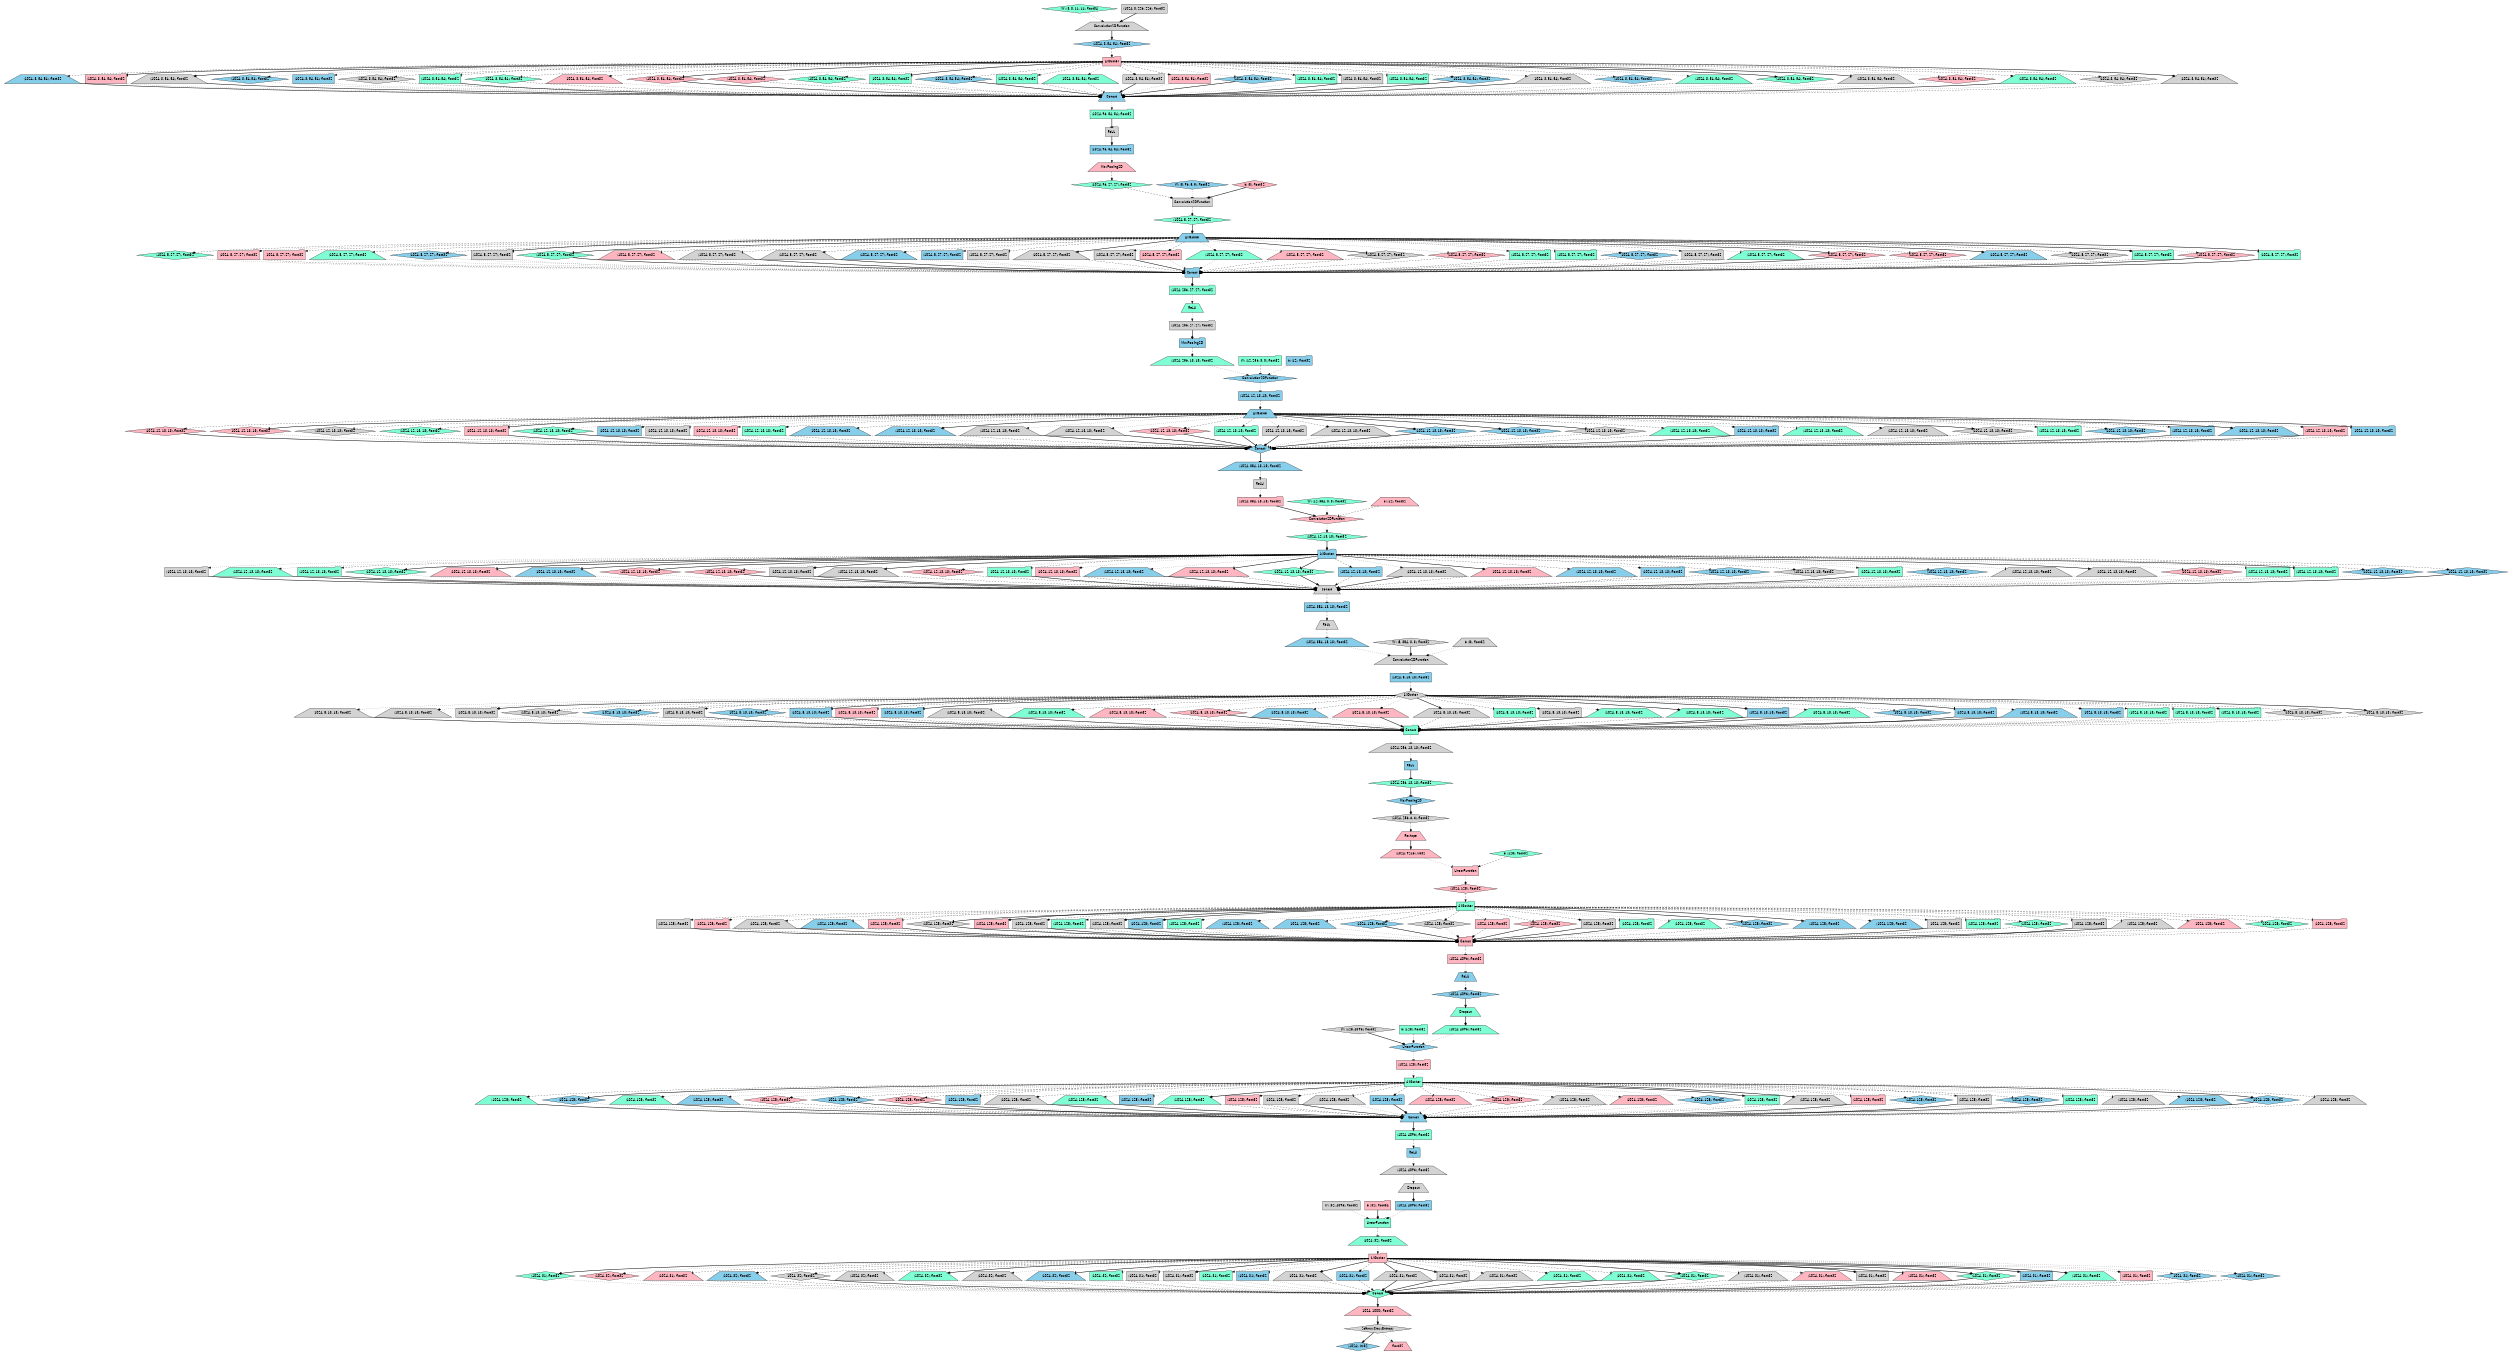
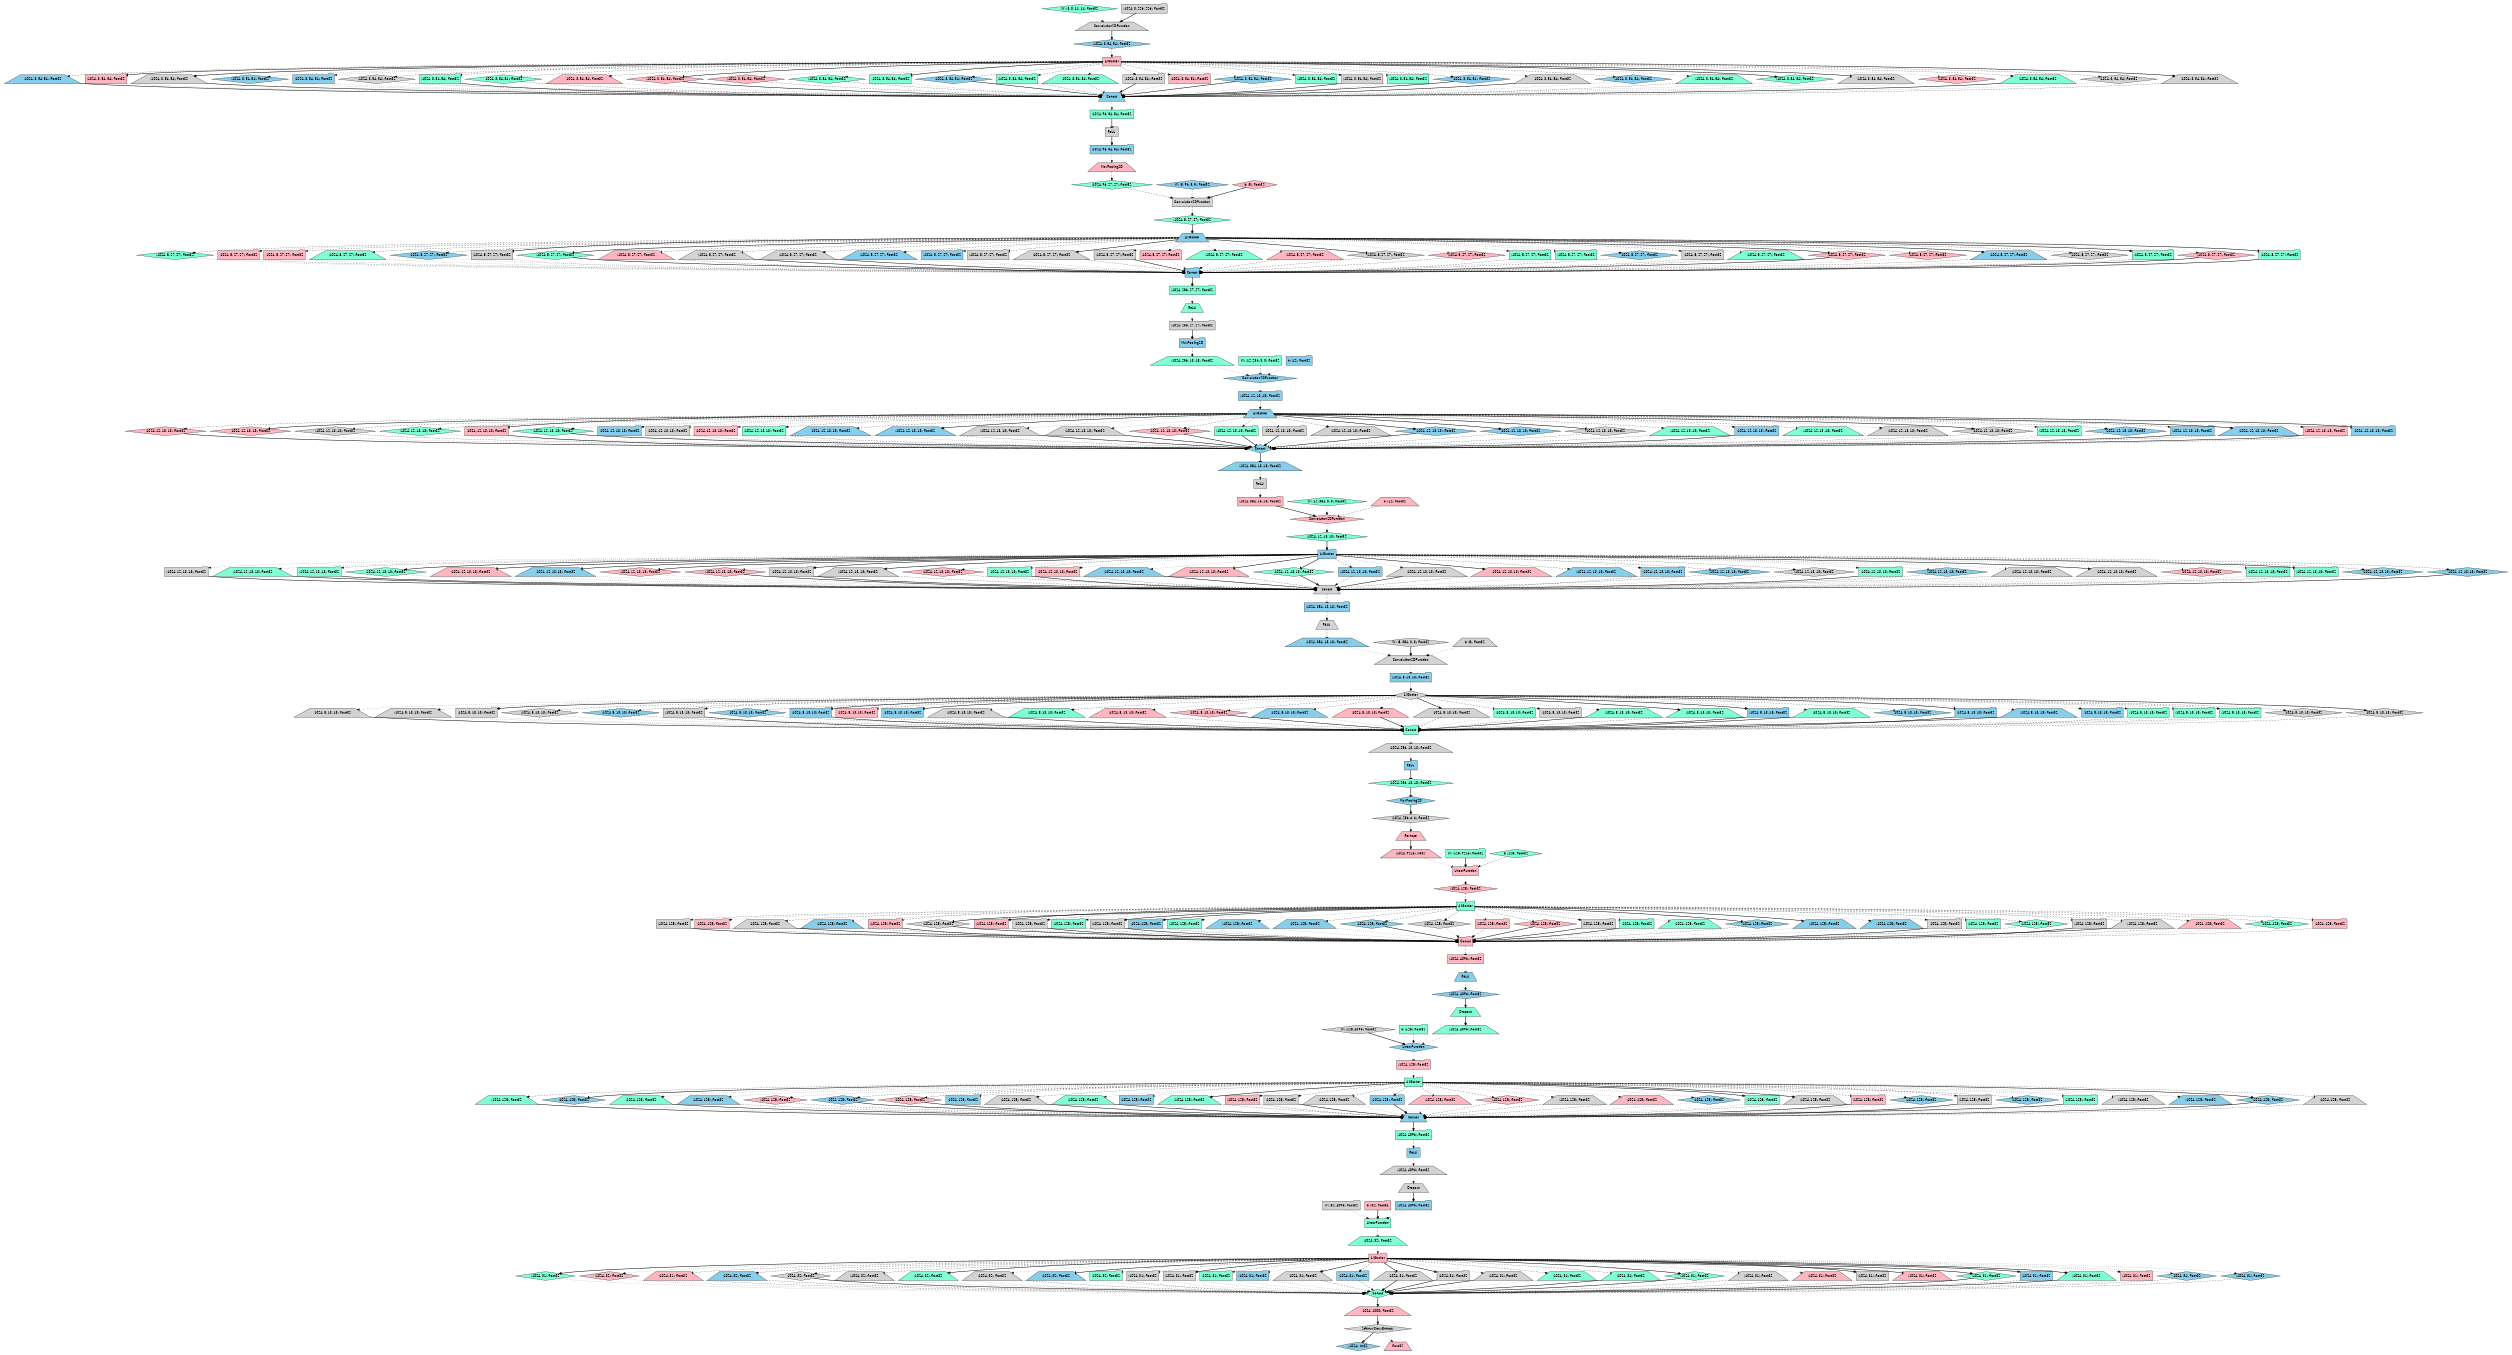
(1080, 9) -> (1080, 9)
none -> (1466, 854)
